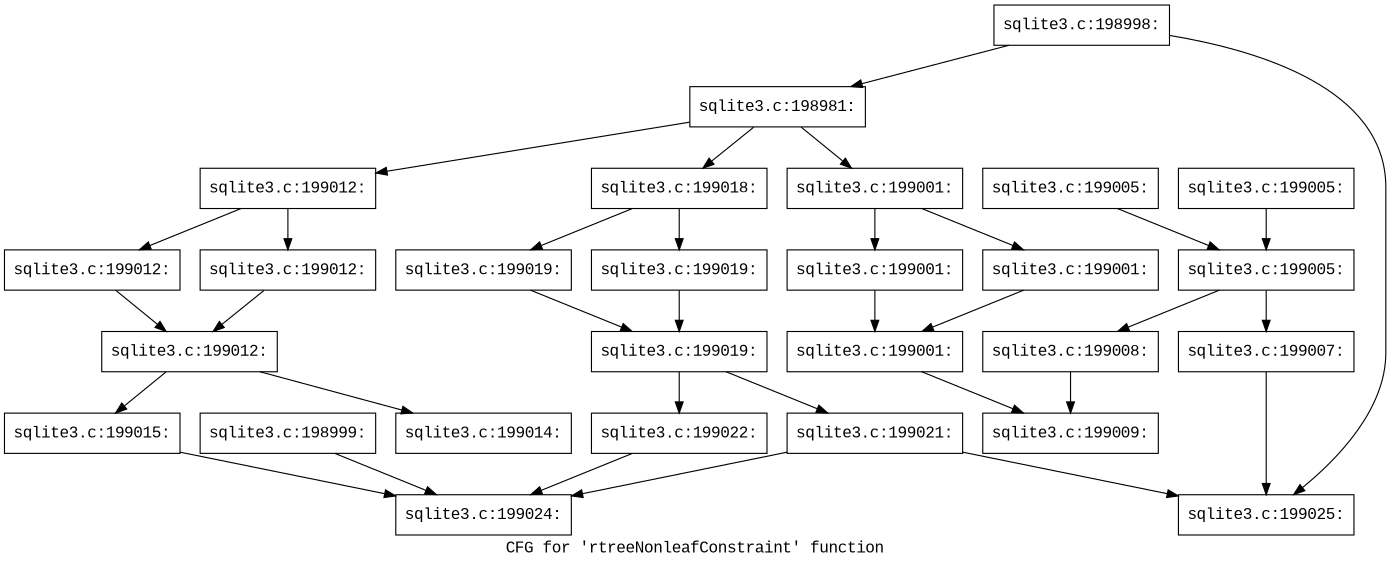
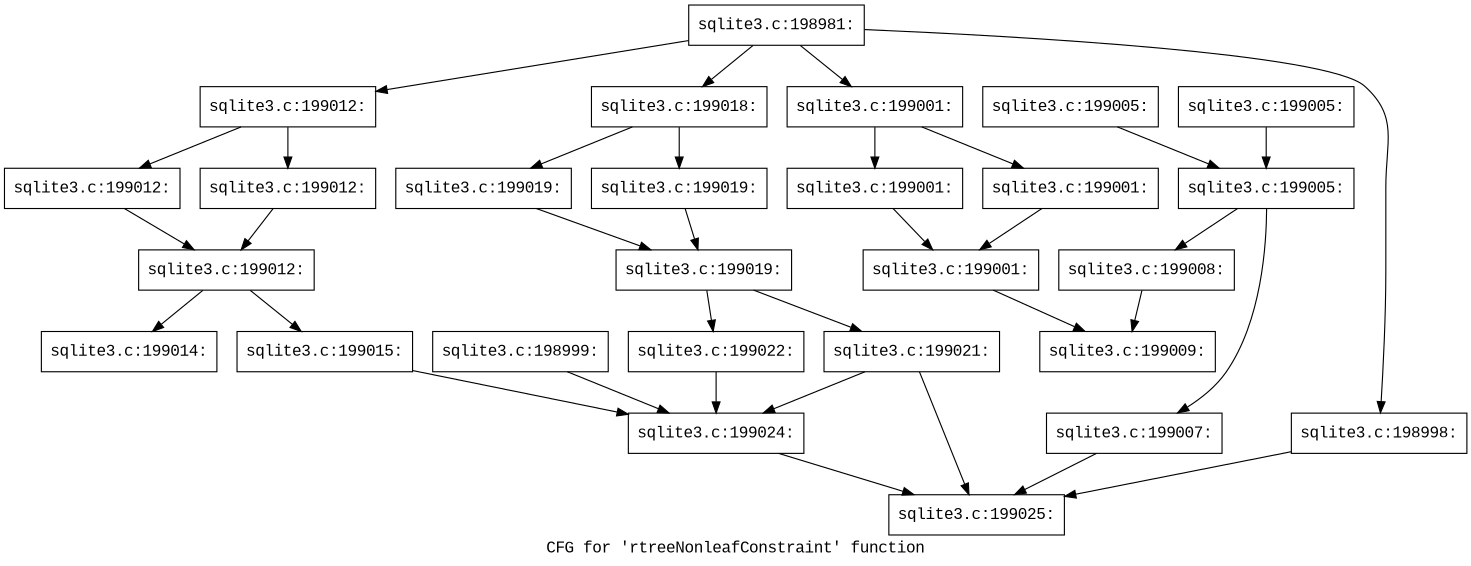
(935, 64) -> (1277, 62)
none -> (841, 472)
